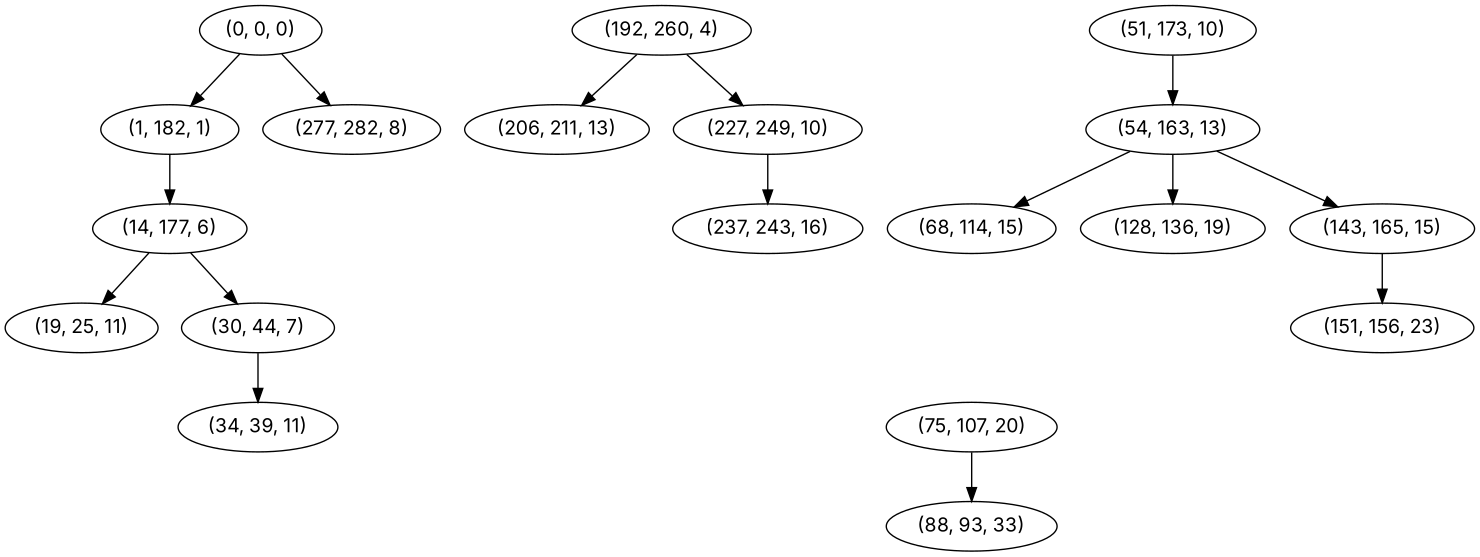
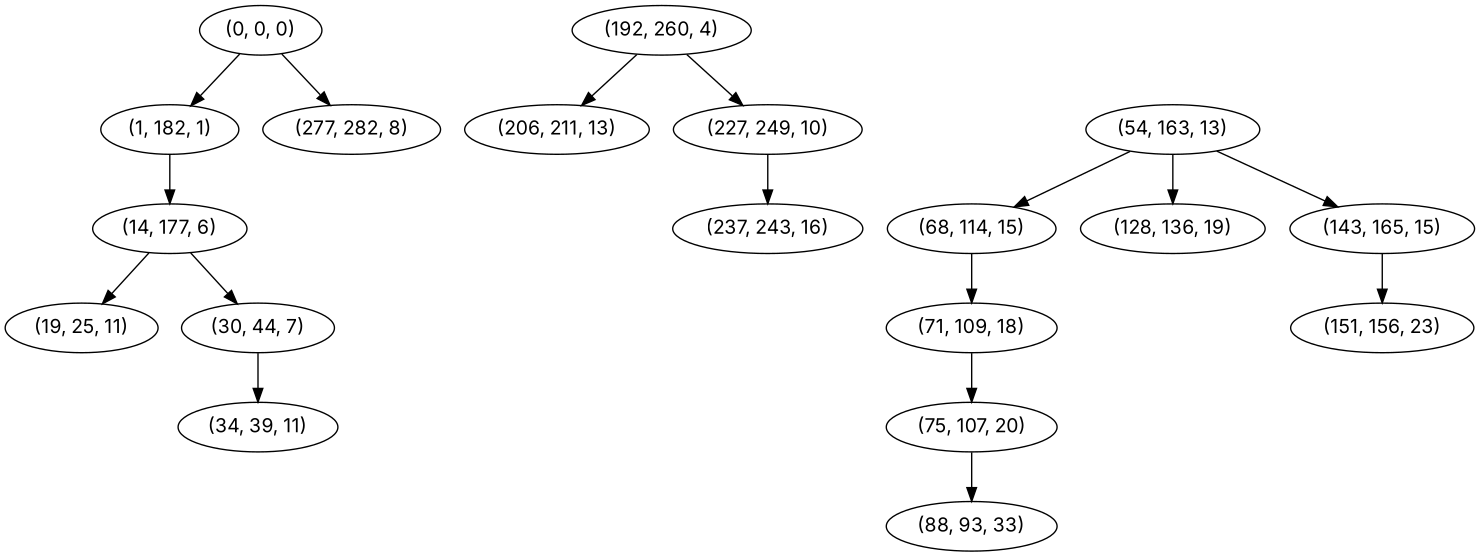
(1173, 30) -> none
none -> (972, 328)
